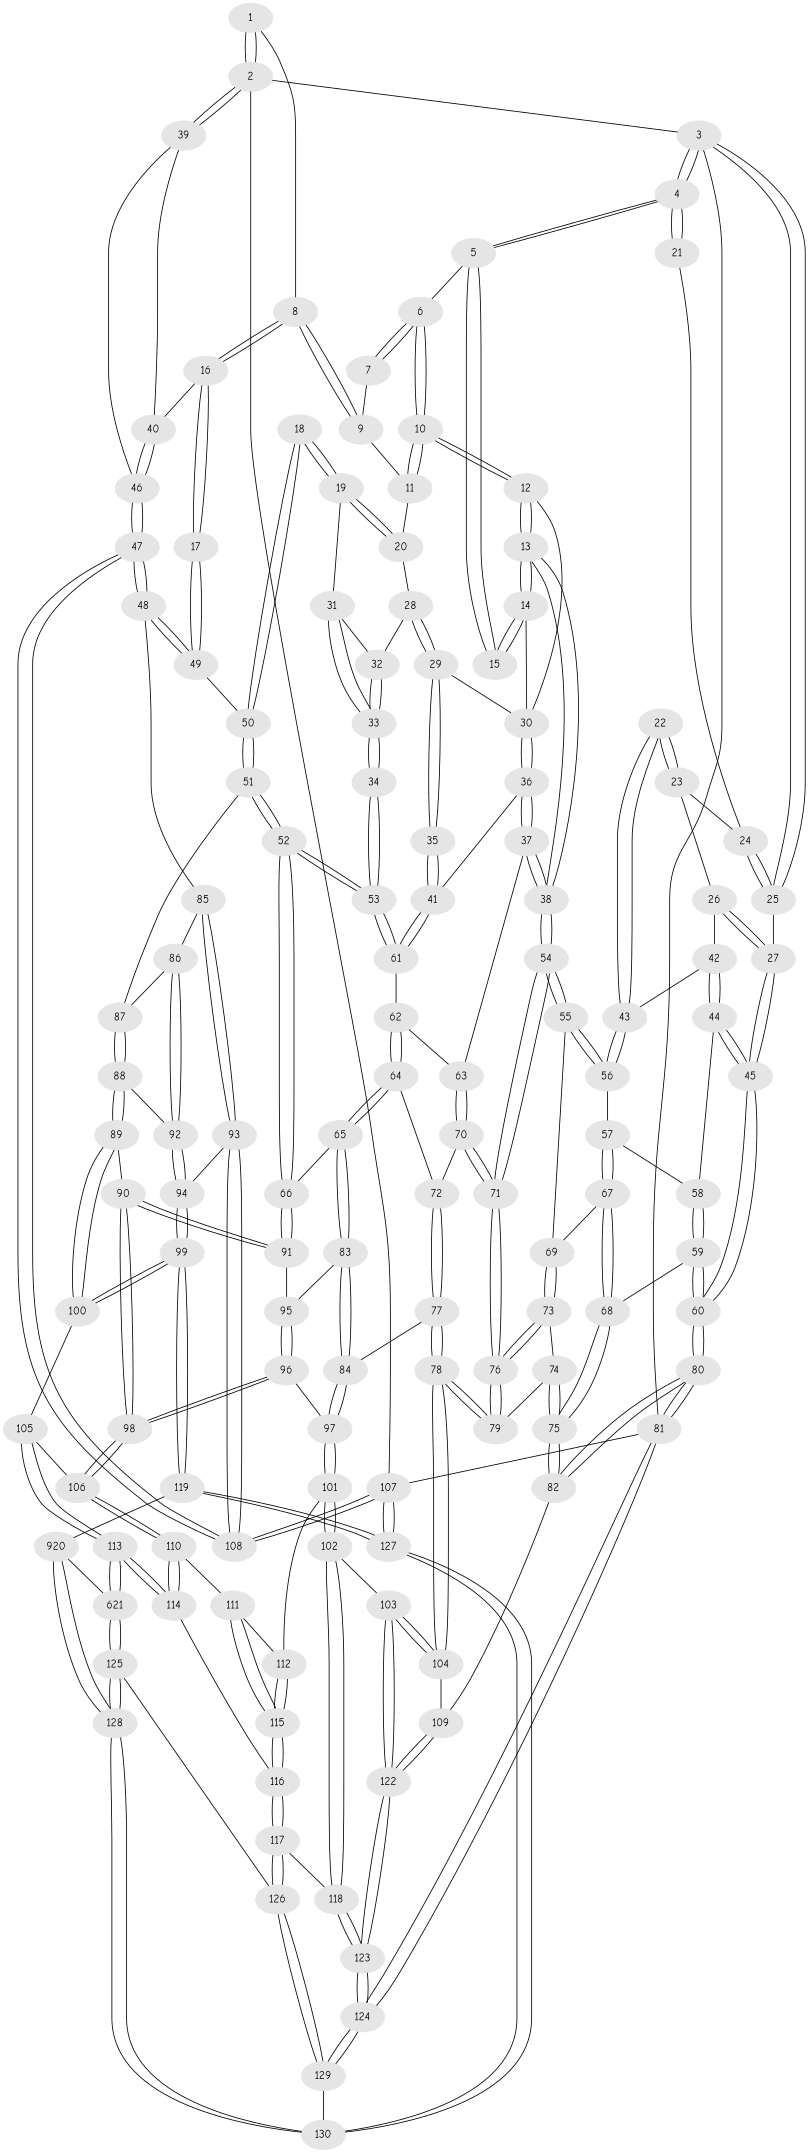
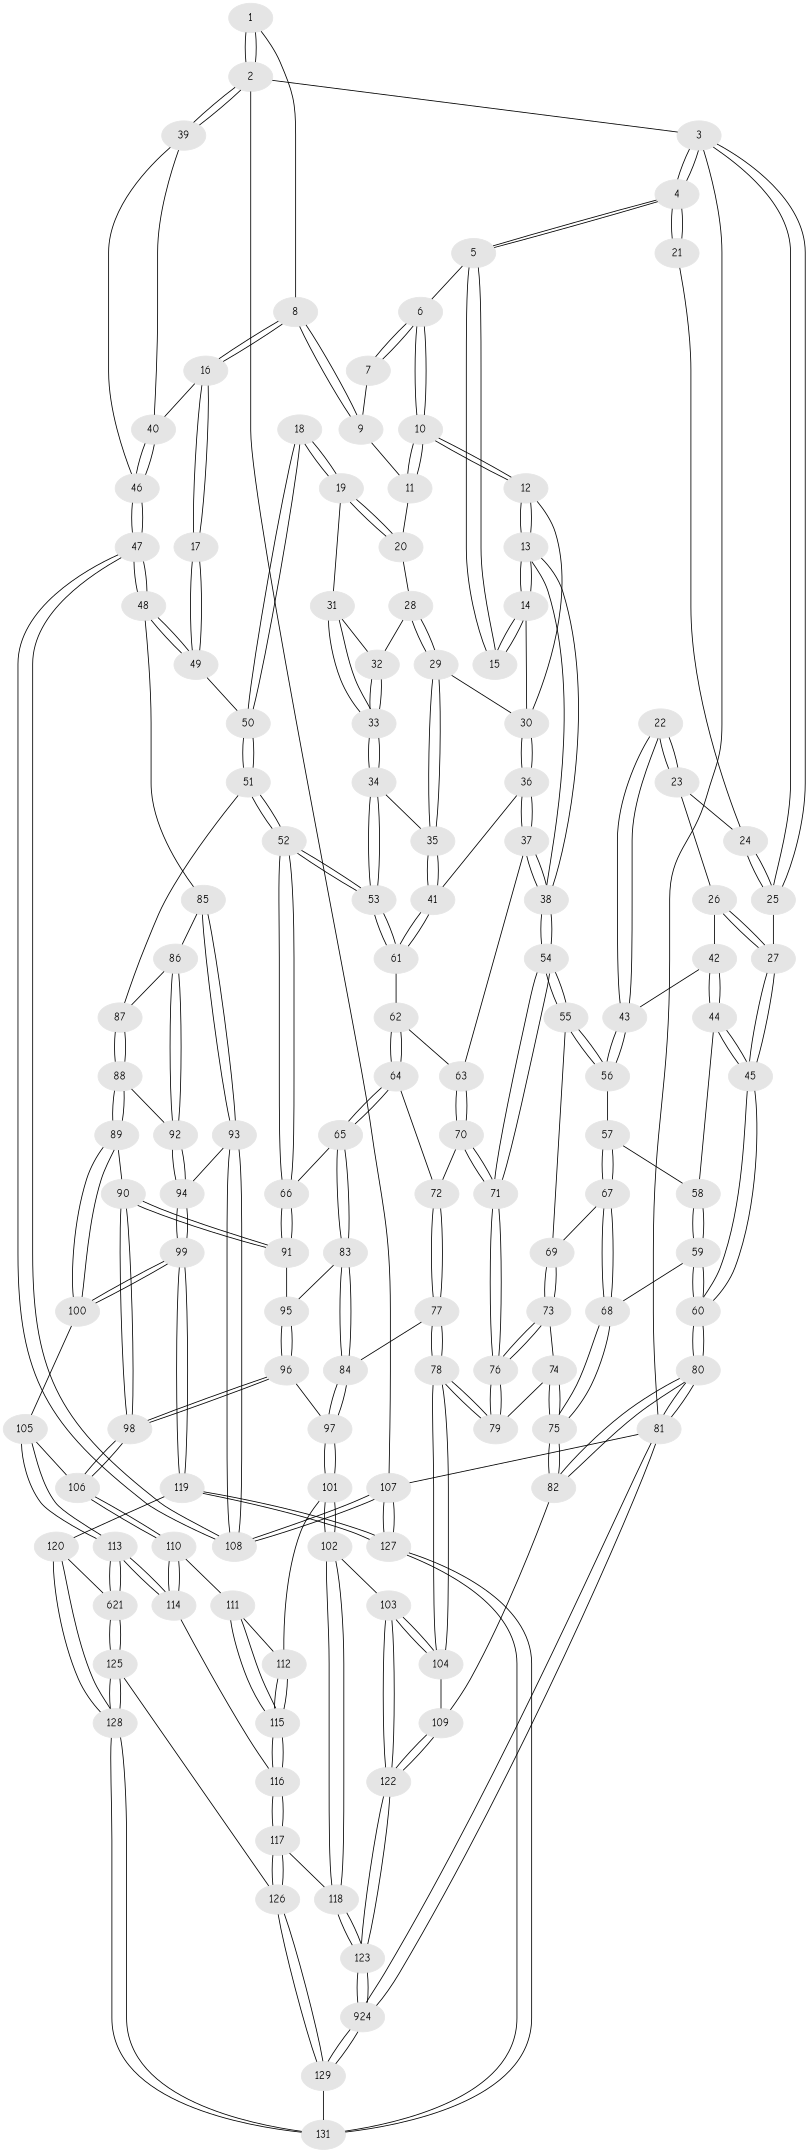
none -> (403, 812)
(56, 1547) -> (56, 1547)
(363, 2017) -> (363, 2017)
(323, 2135) -> (323, 2135)
